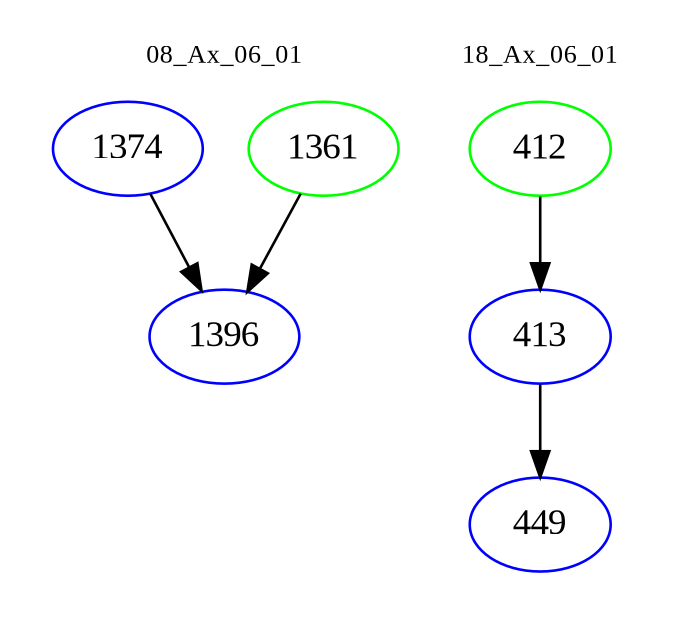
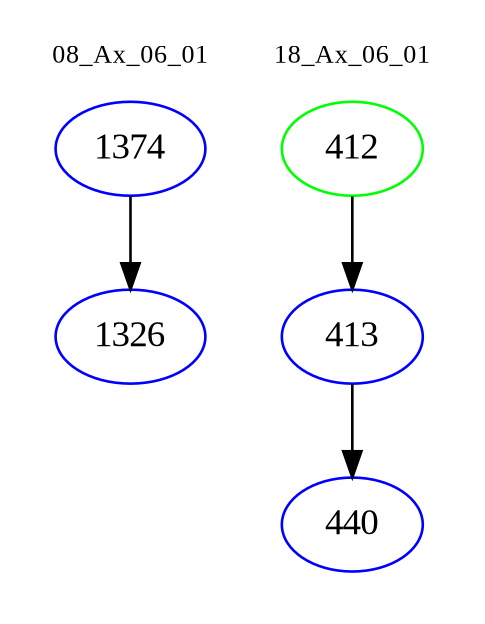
(324, 149) -> none
(224, 337) -> (130, 337)
(540, 525) -> (352, 525)
